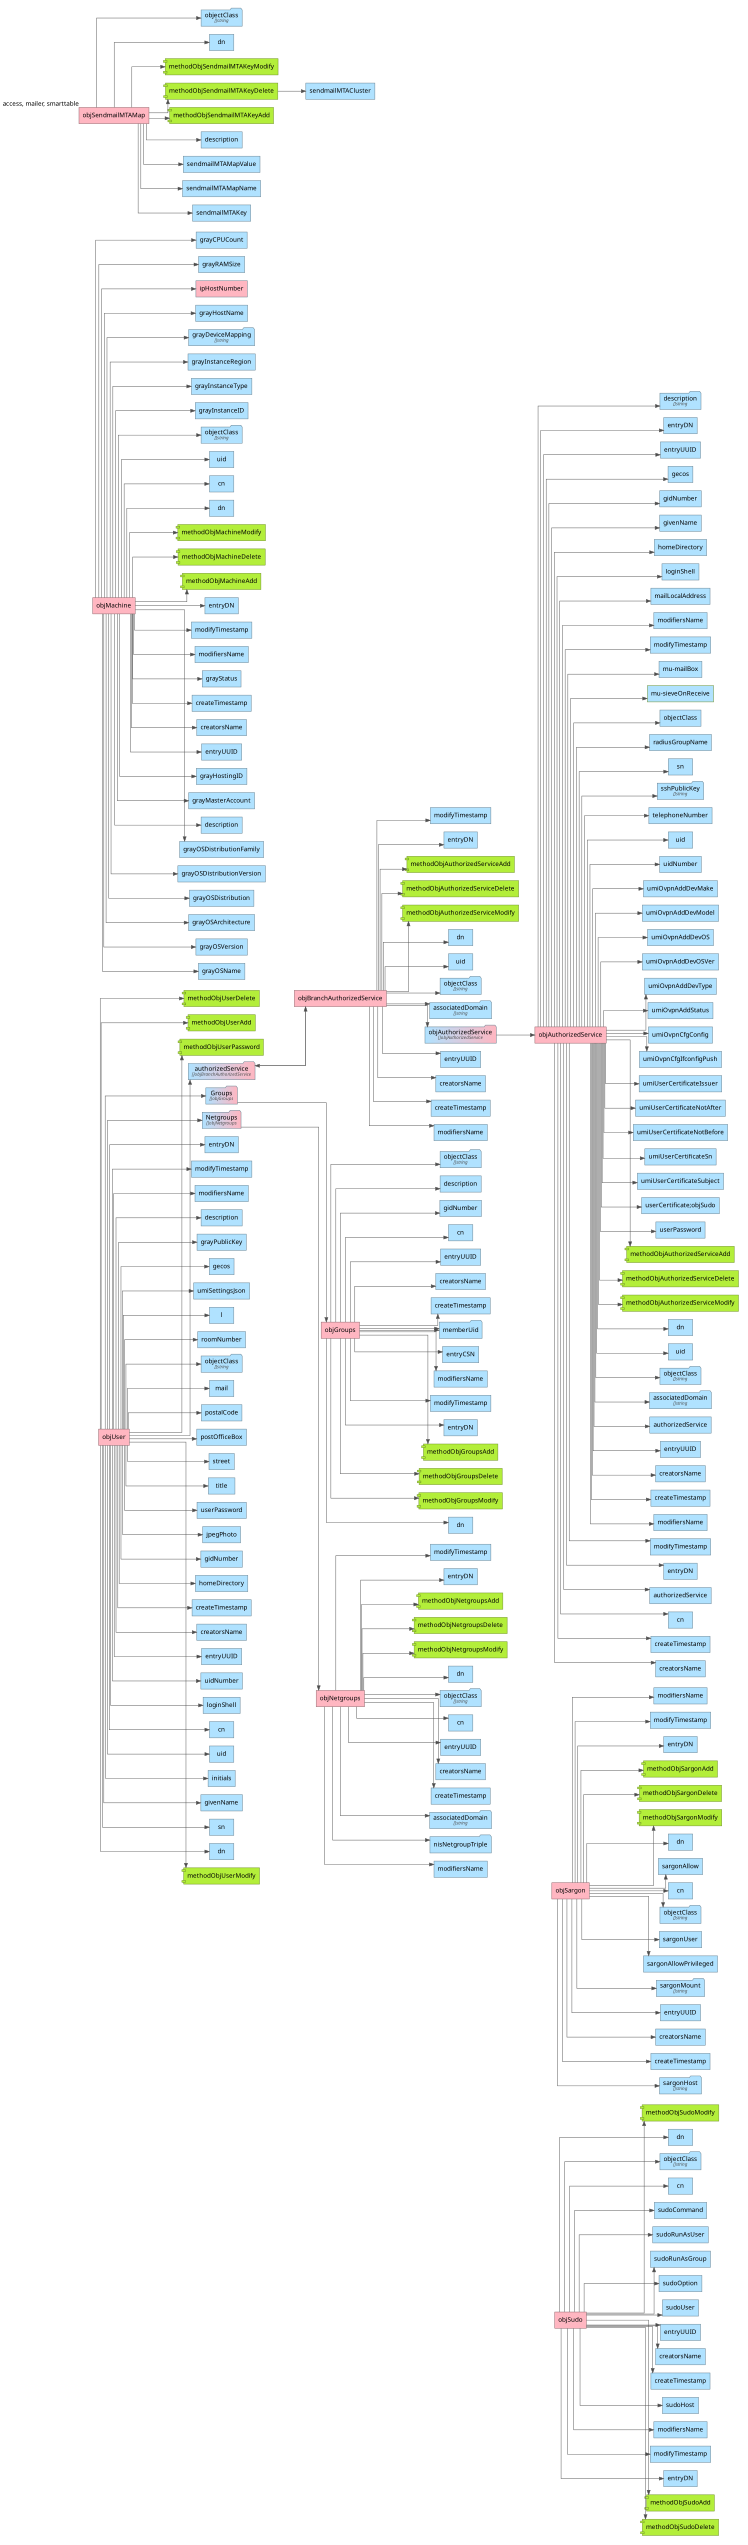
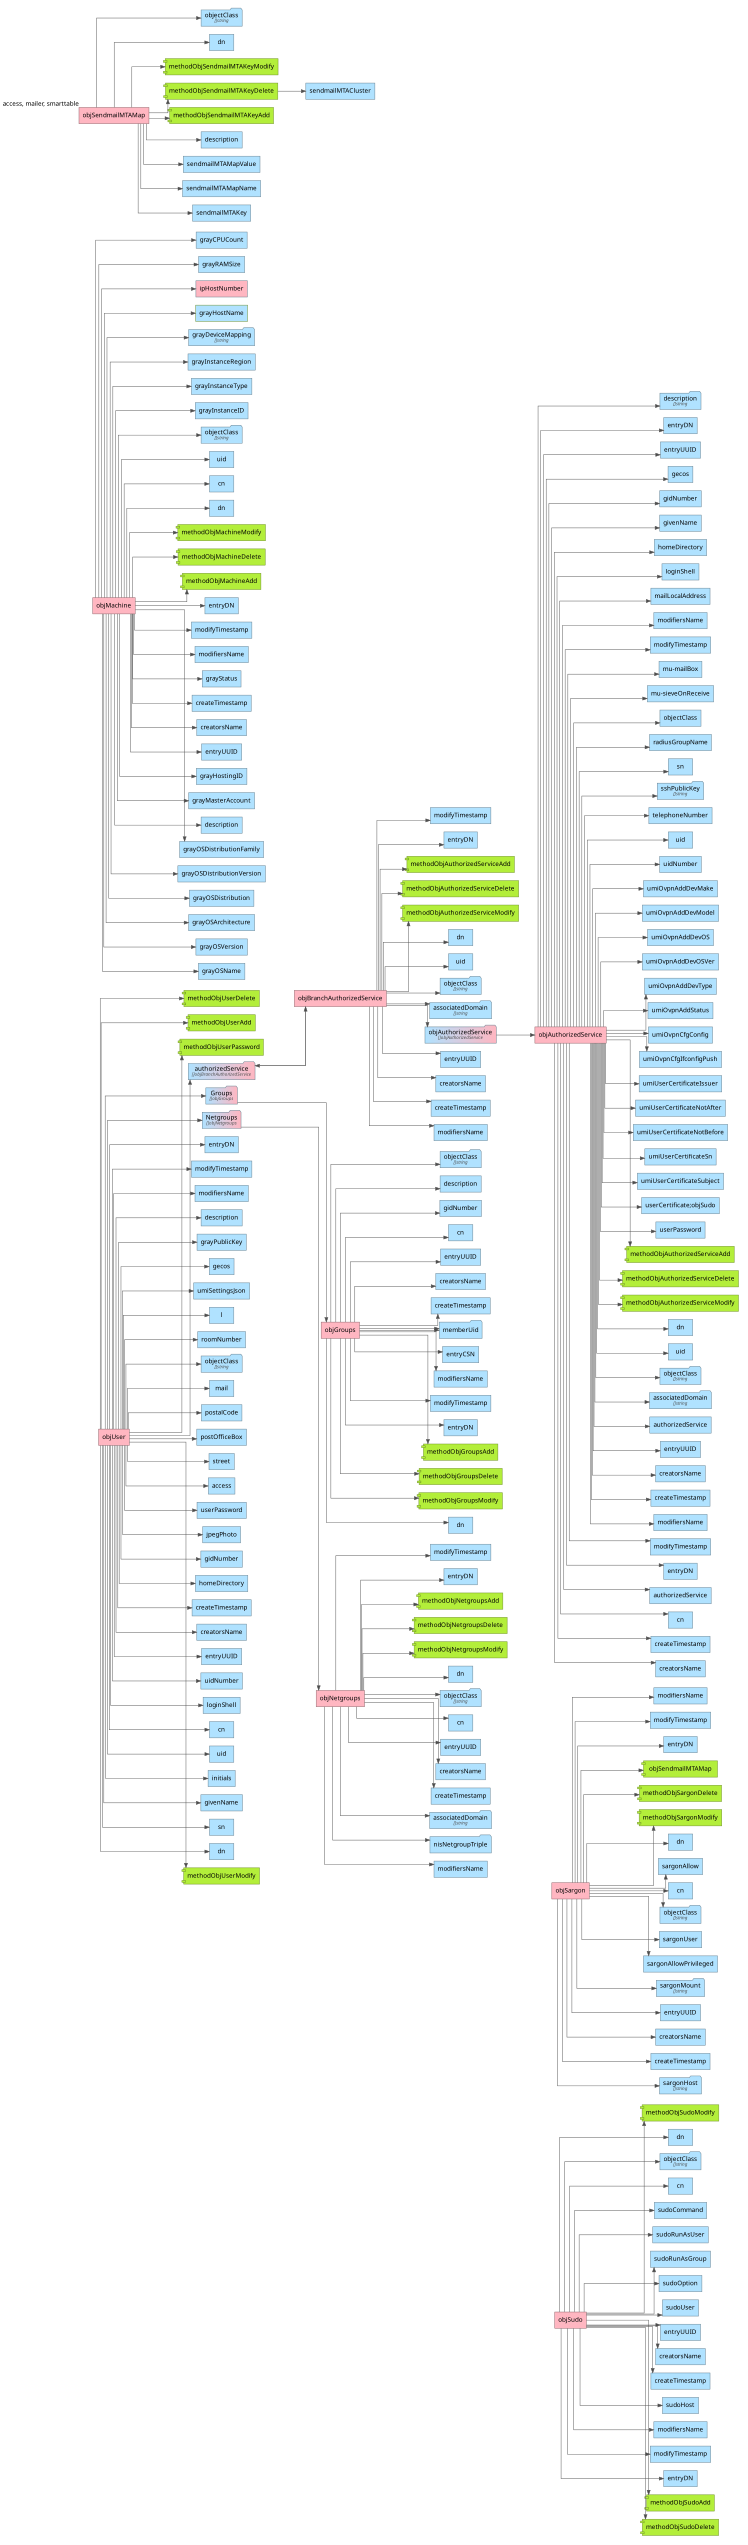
(222, 313) -> (222, 313)
(680, 694) -> (680, 694)
(222, 1486) -> (222, 1486)
(680, 1769) -> (680, 1769)
